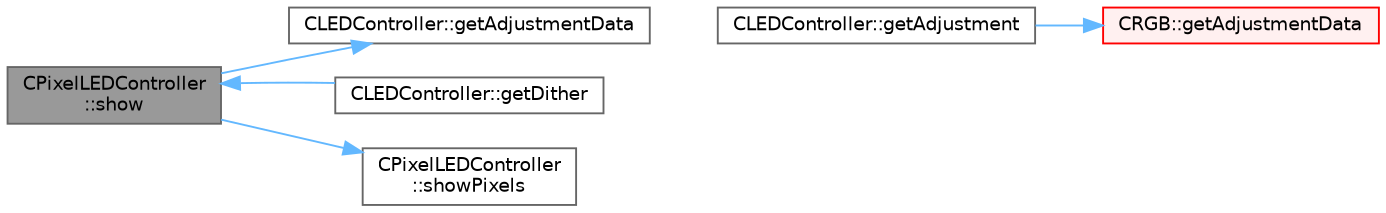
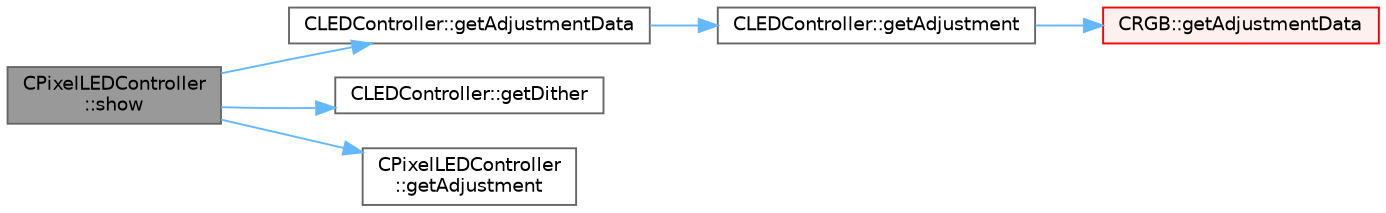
none -> (674, 26)
(288, 83) -> (268, 108)
(469, 177) -> (469, 177)
